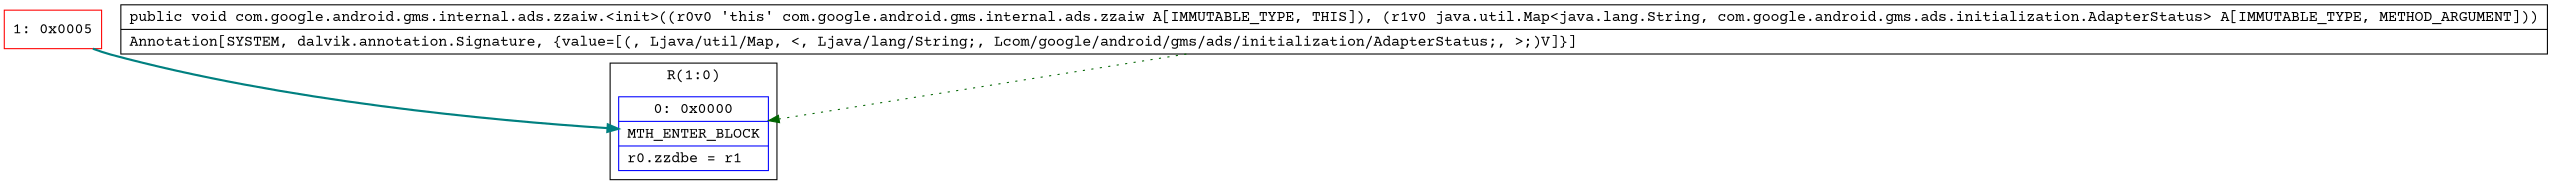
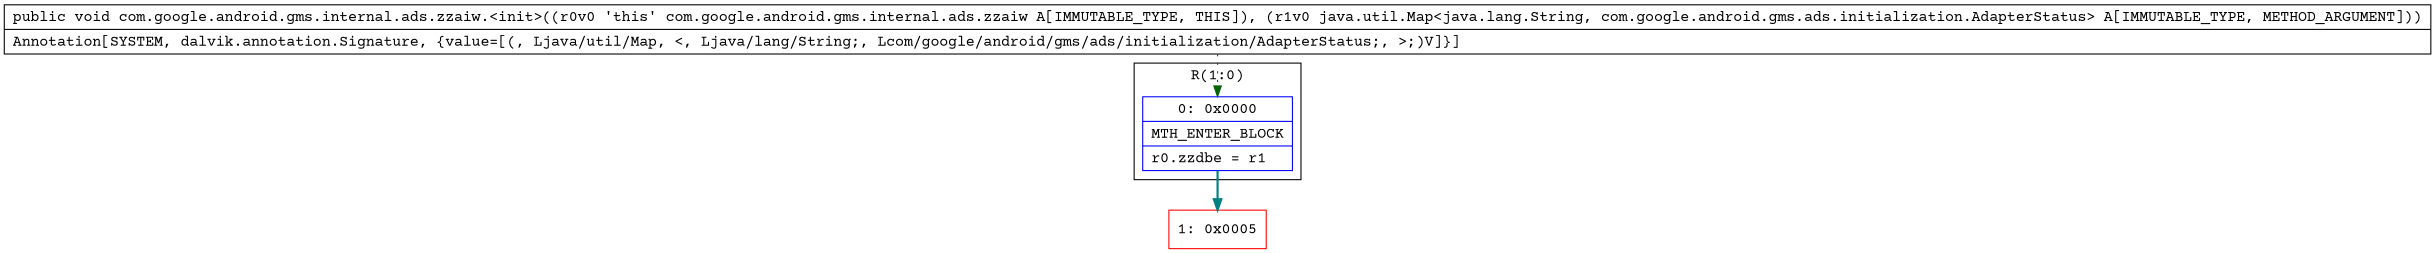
(348, 101) -> (1218, 186)
